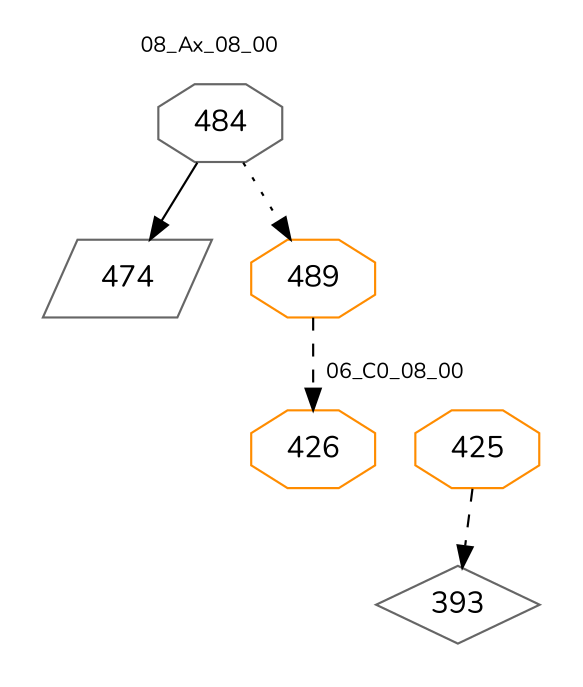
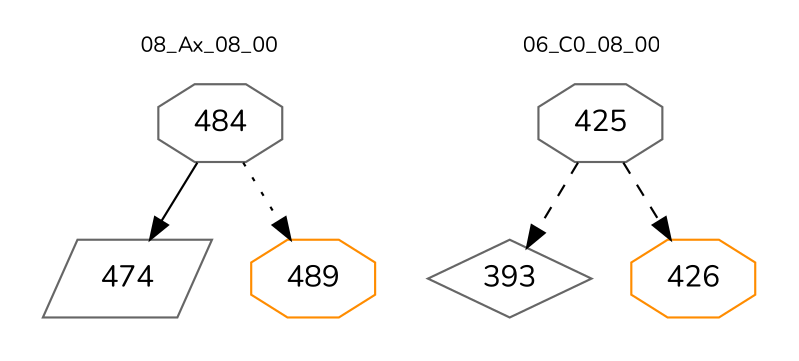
(313, 365) -> (641, 192)
(477, 449) -> (600, 123)
